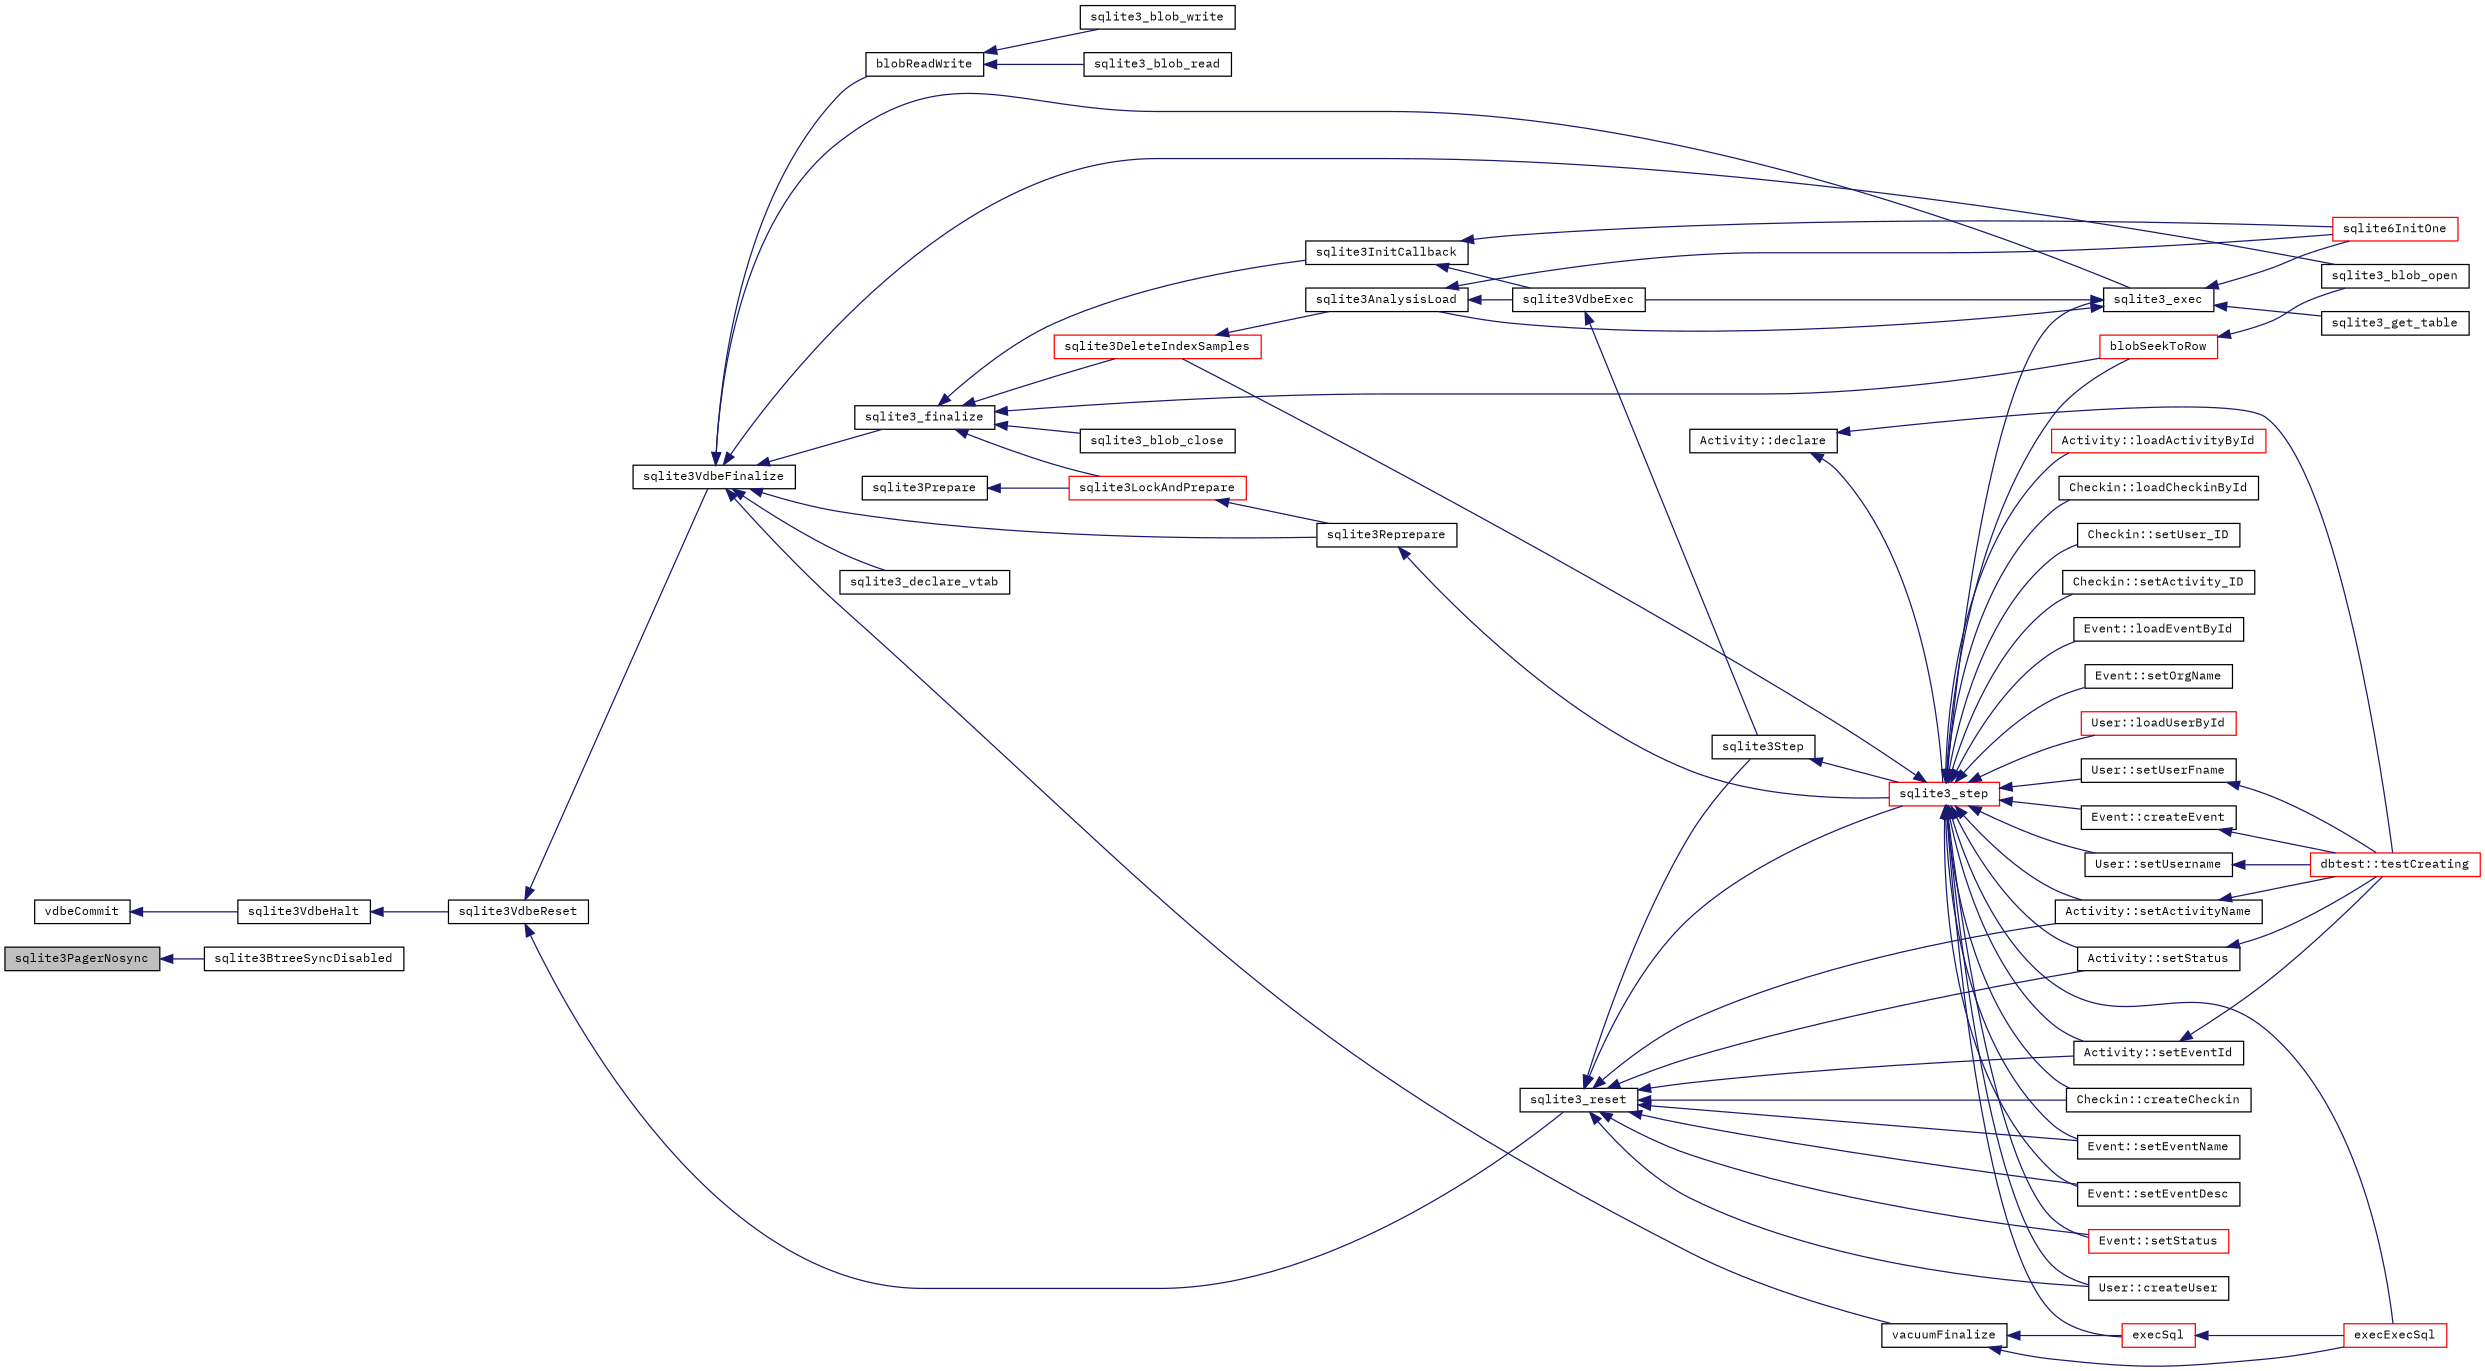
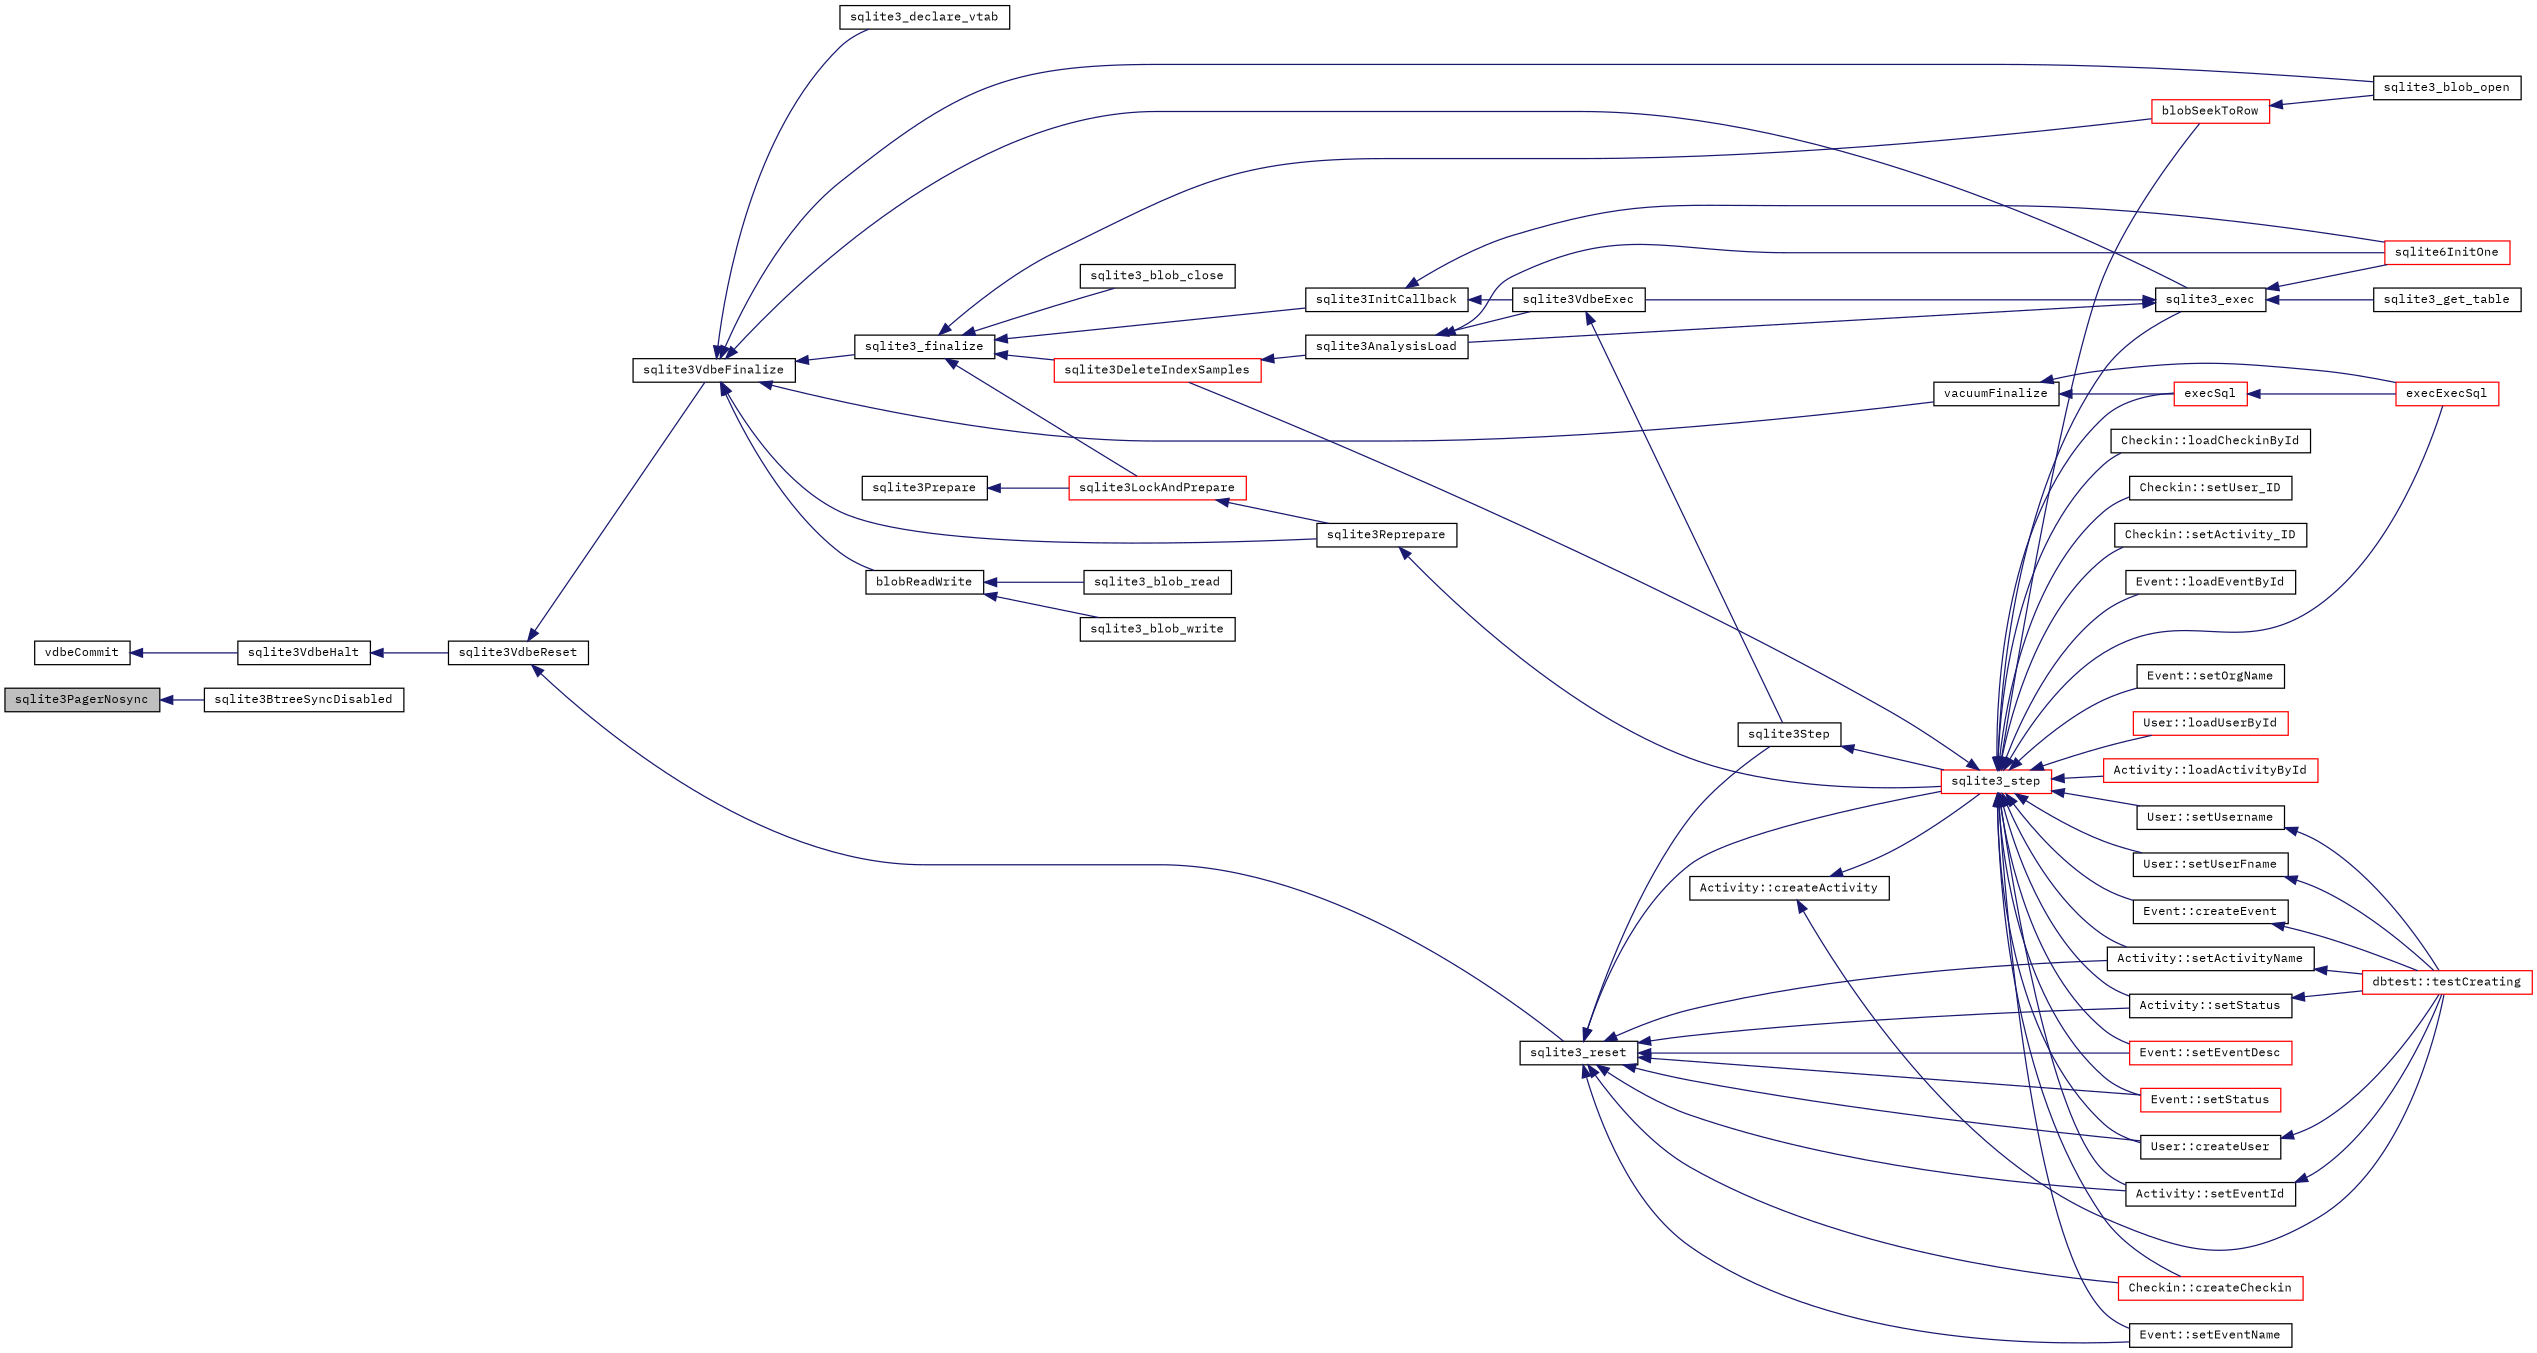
(1764, 441) -> (1790, 888)
none -> (2376, 1076)
(2159, 1100) -> (2211, 1288)
(2159, 1194) -> (2211, 1053)
